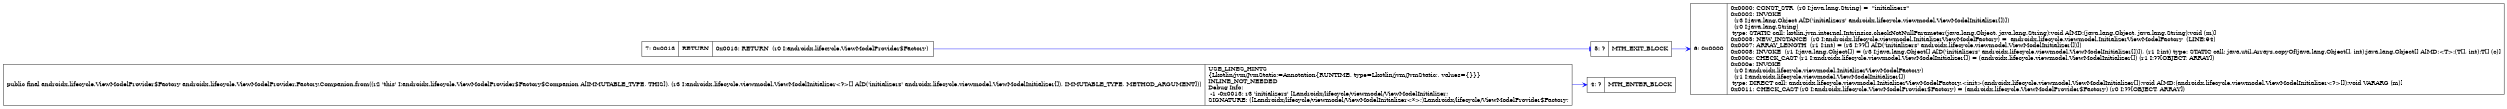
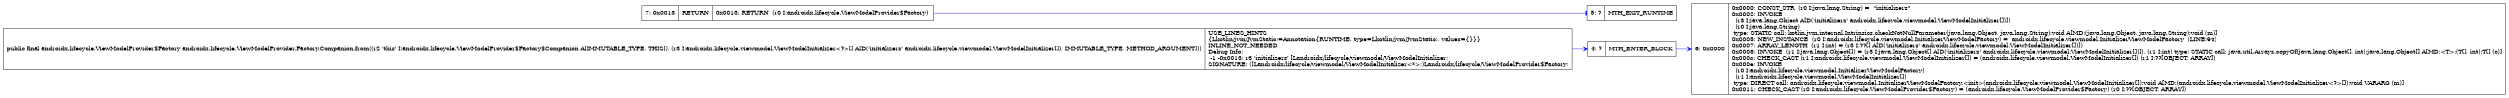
(1640, 49) -> (1641, 13)
(1679, 49) -> (1682, 49)
